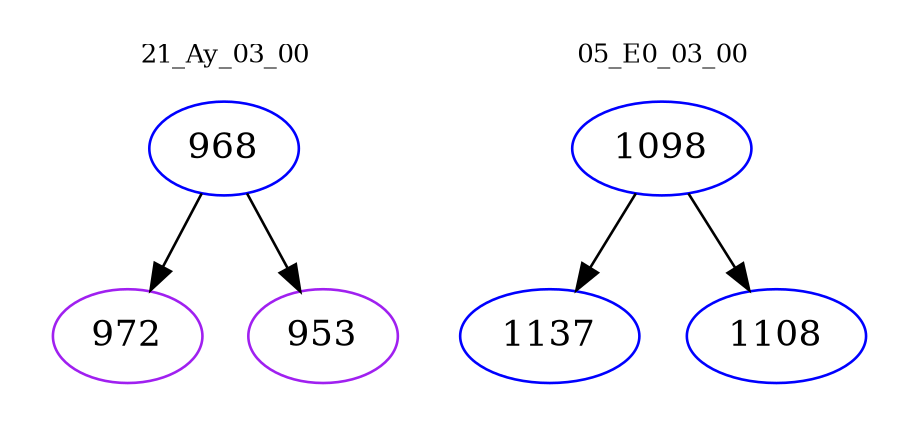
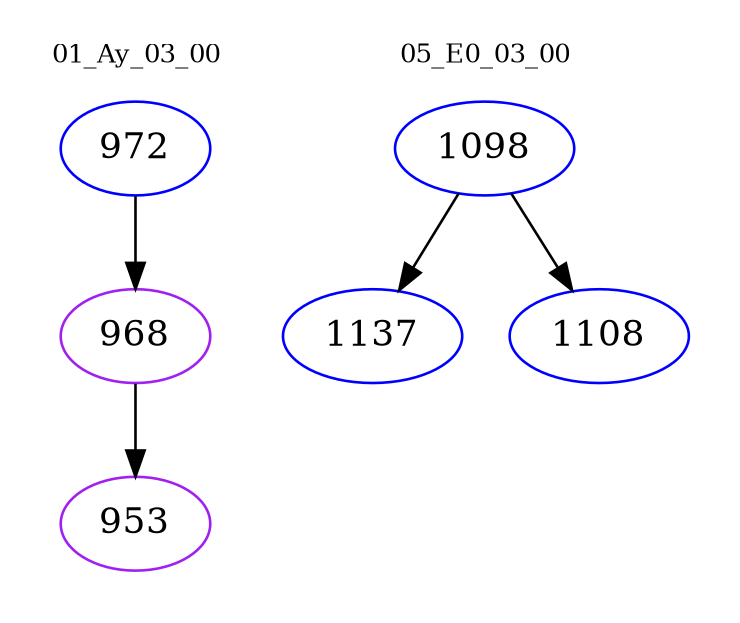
(225, 56) -> (137, 56)
(224, 149) -> (135, 336)
(182, 230) -> (135, 230)
(128, 336) -> (135, 149)
